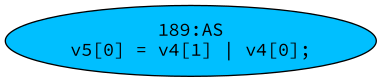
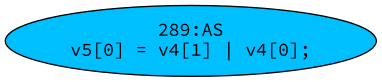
(191, 41) -> (191, 41)
